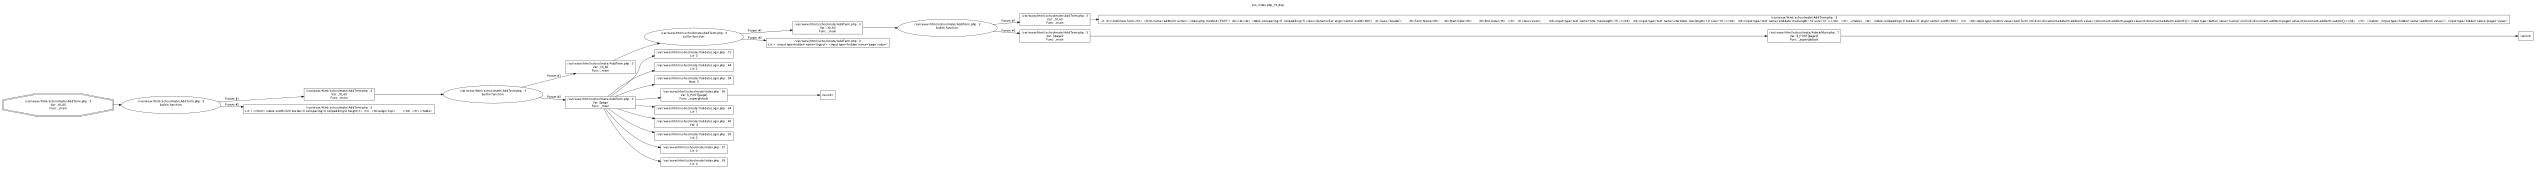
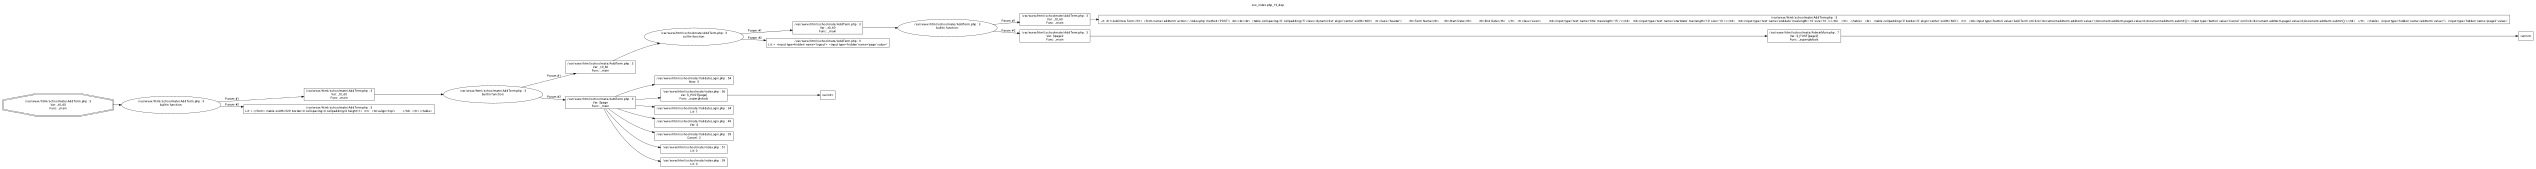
(694, 54) -> none
(694, 67) -> none
(694, 136) -> (694, 136)
